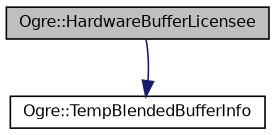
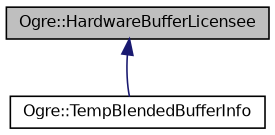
(148, 60) -> (127, 76)
